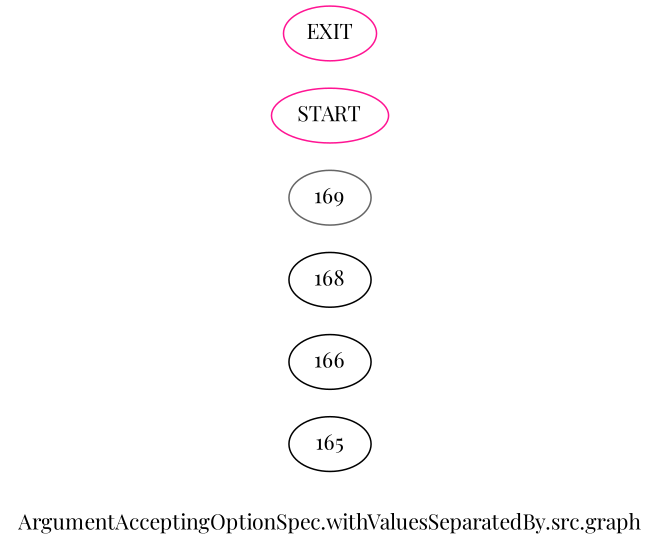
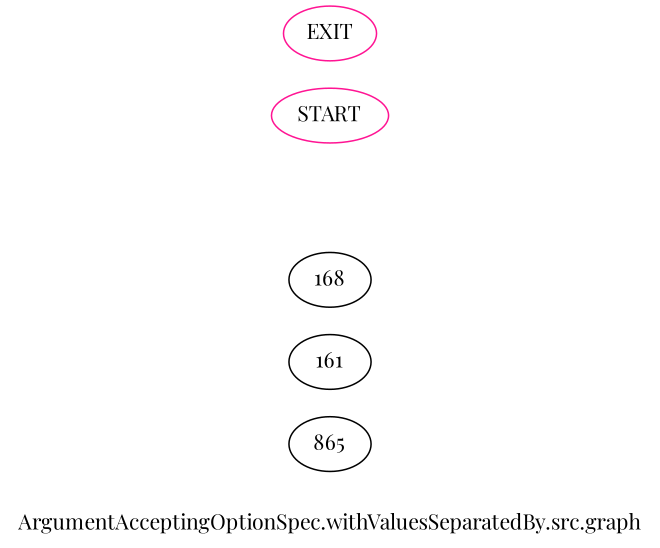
(330, 198) -> none
(330, 362) -> (330, 362)
(330, 444) -> (330, 444)
